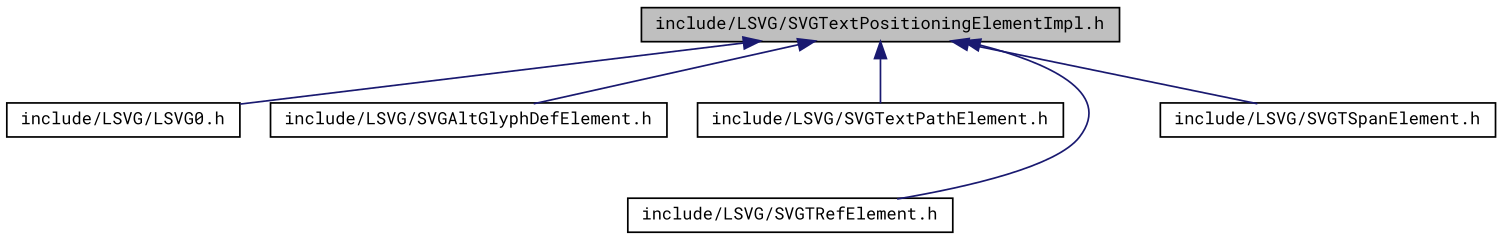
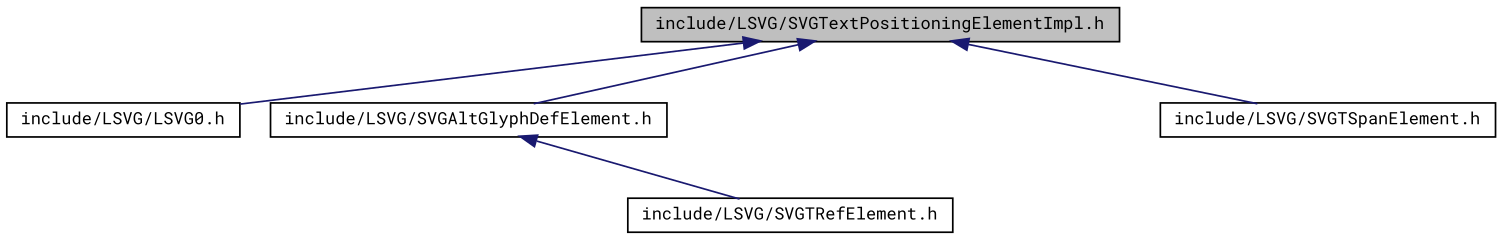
(880, 120) -> none
(1067, 148) -> (638, 170)
